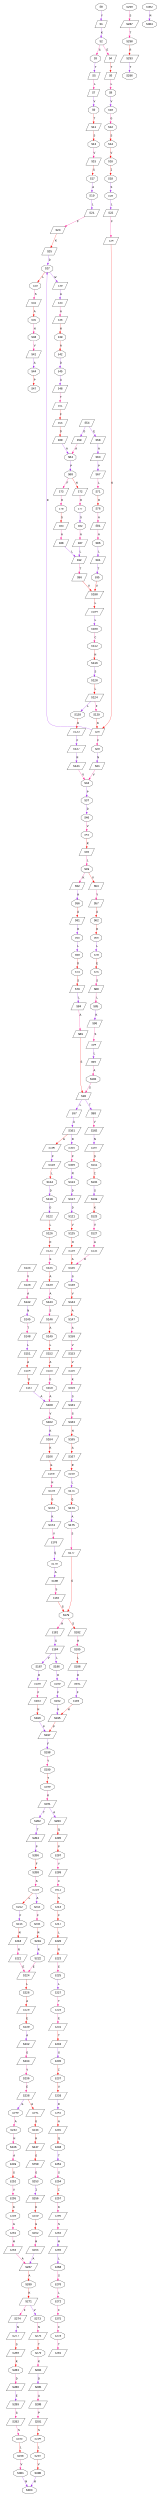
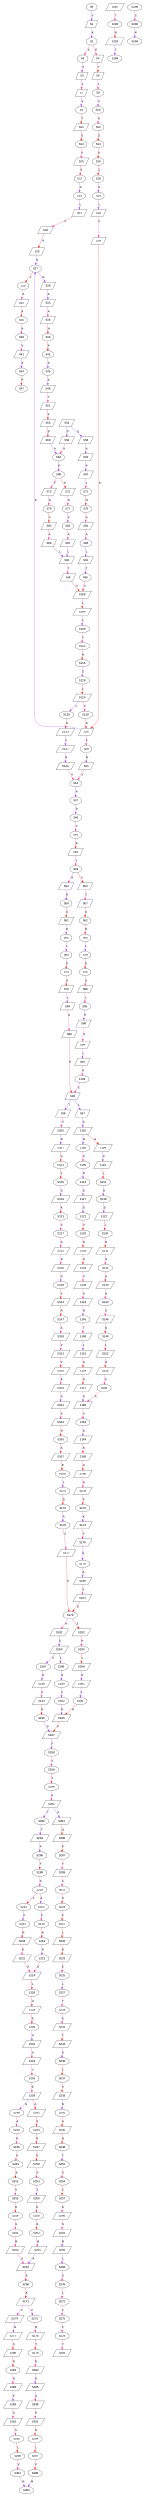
(130, 15) -> (135, 15)
(72, 1258) -> (83, 1258)
